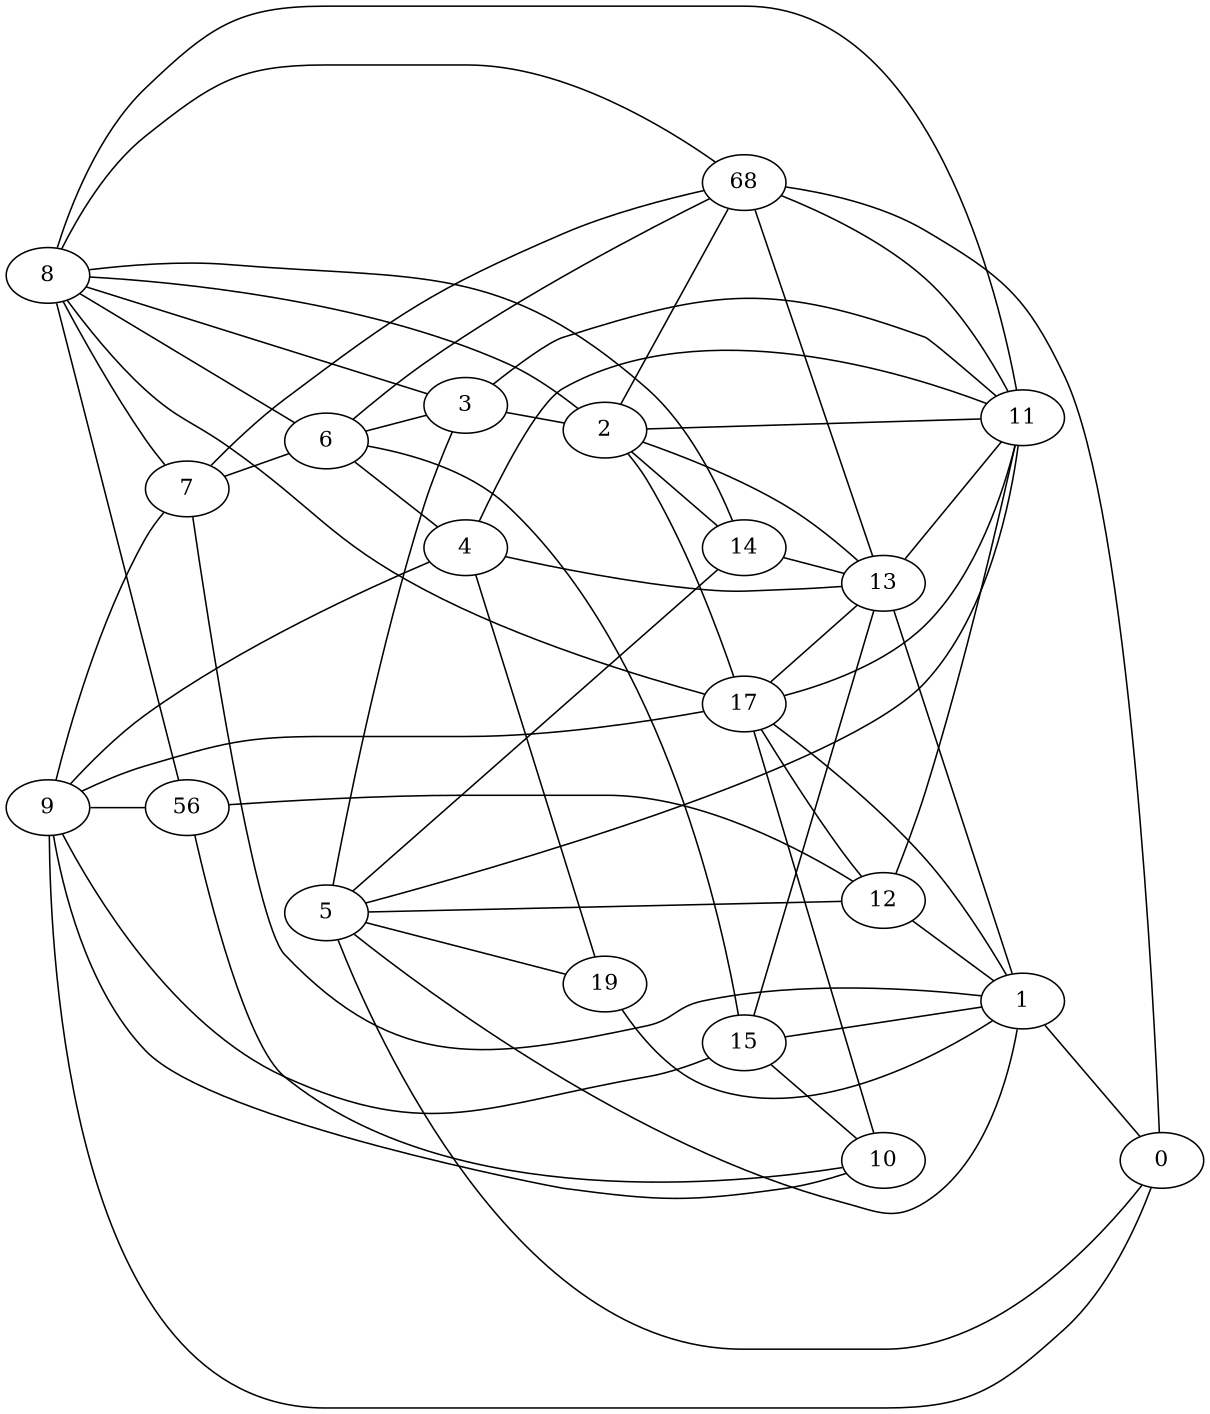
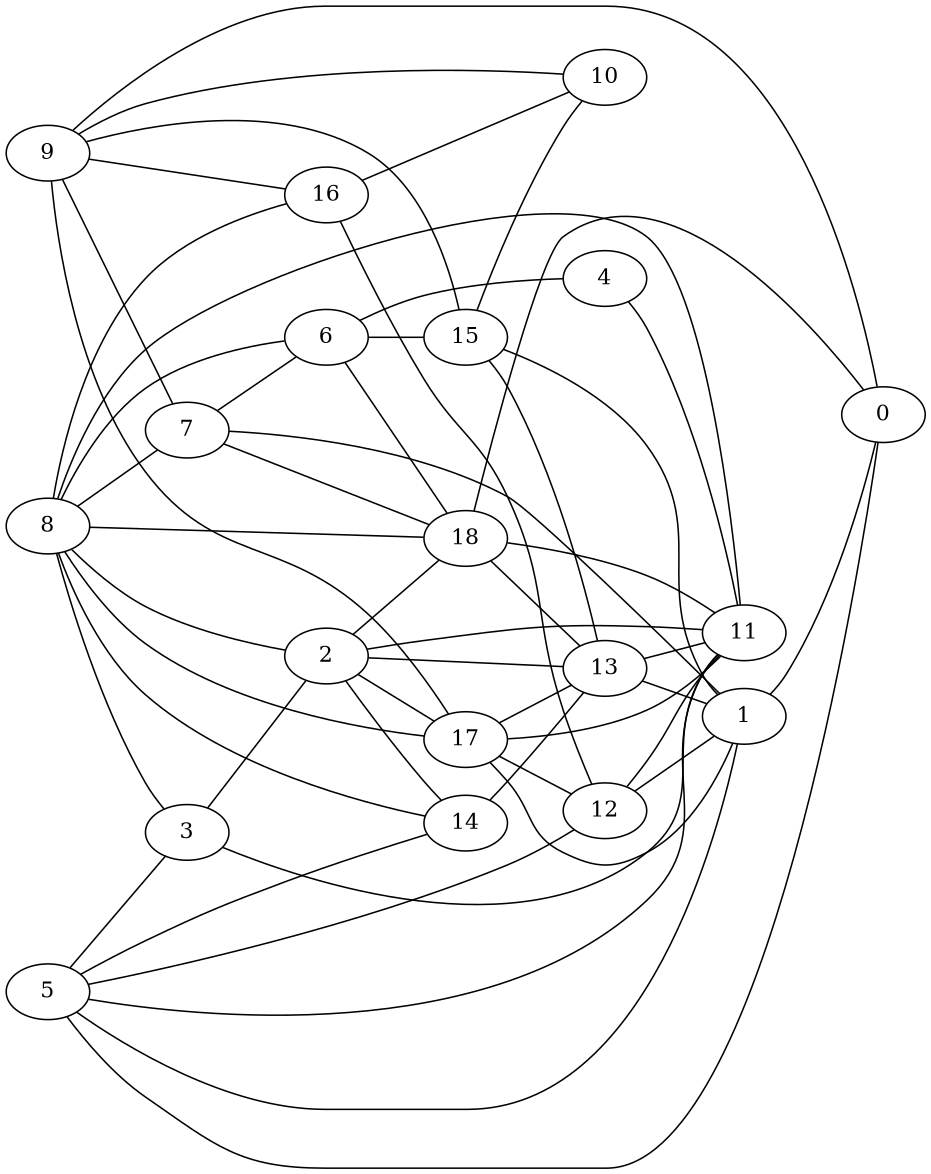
(744, 183) -> (466, 538)
(396, 423) -> none
(673, 586) -> none
(239, 656) -> none
(187, 808) -> (326, 195)
(814, 932) -> none
(605, 984) -> none
